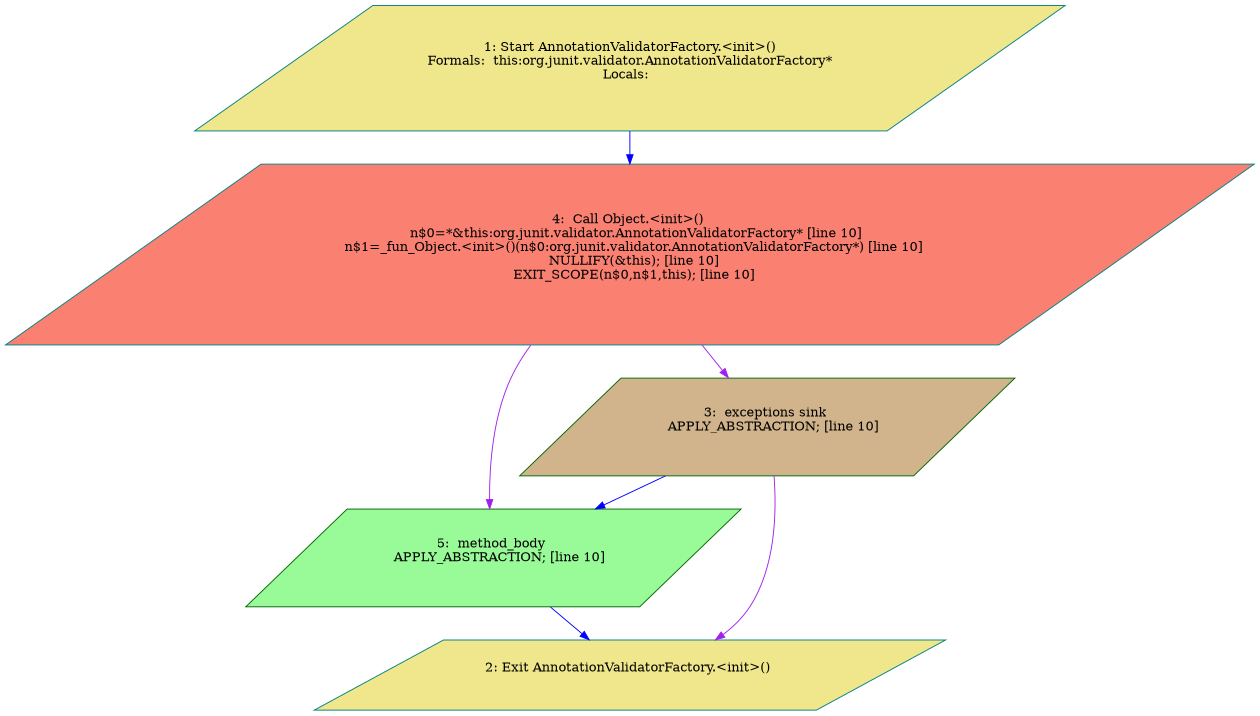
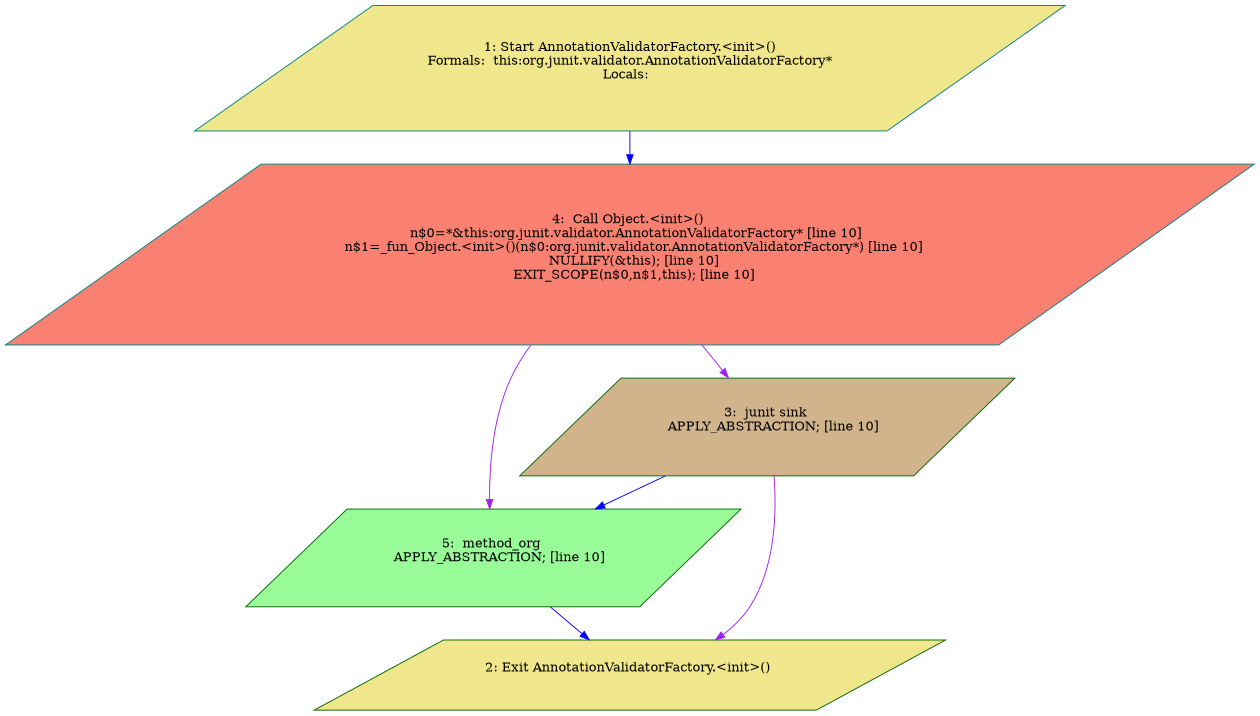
(767, 427) -> (767, 427)
(493, 558) -> (493, 558)
(630, 675) -> (630, 675)
